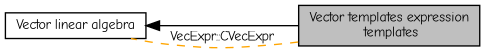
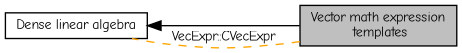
(76, 26) -> (76, 26)
(389, 26) -> (378, 26)
